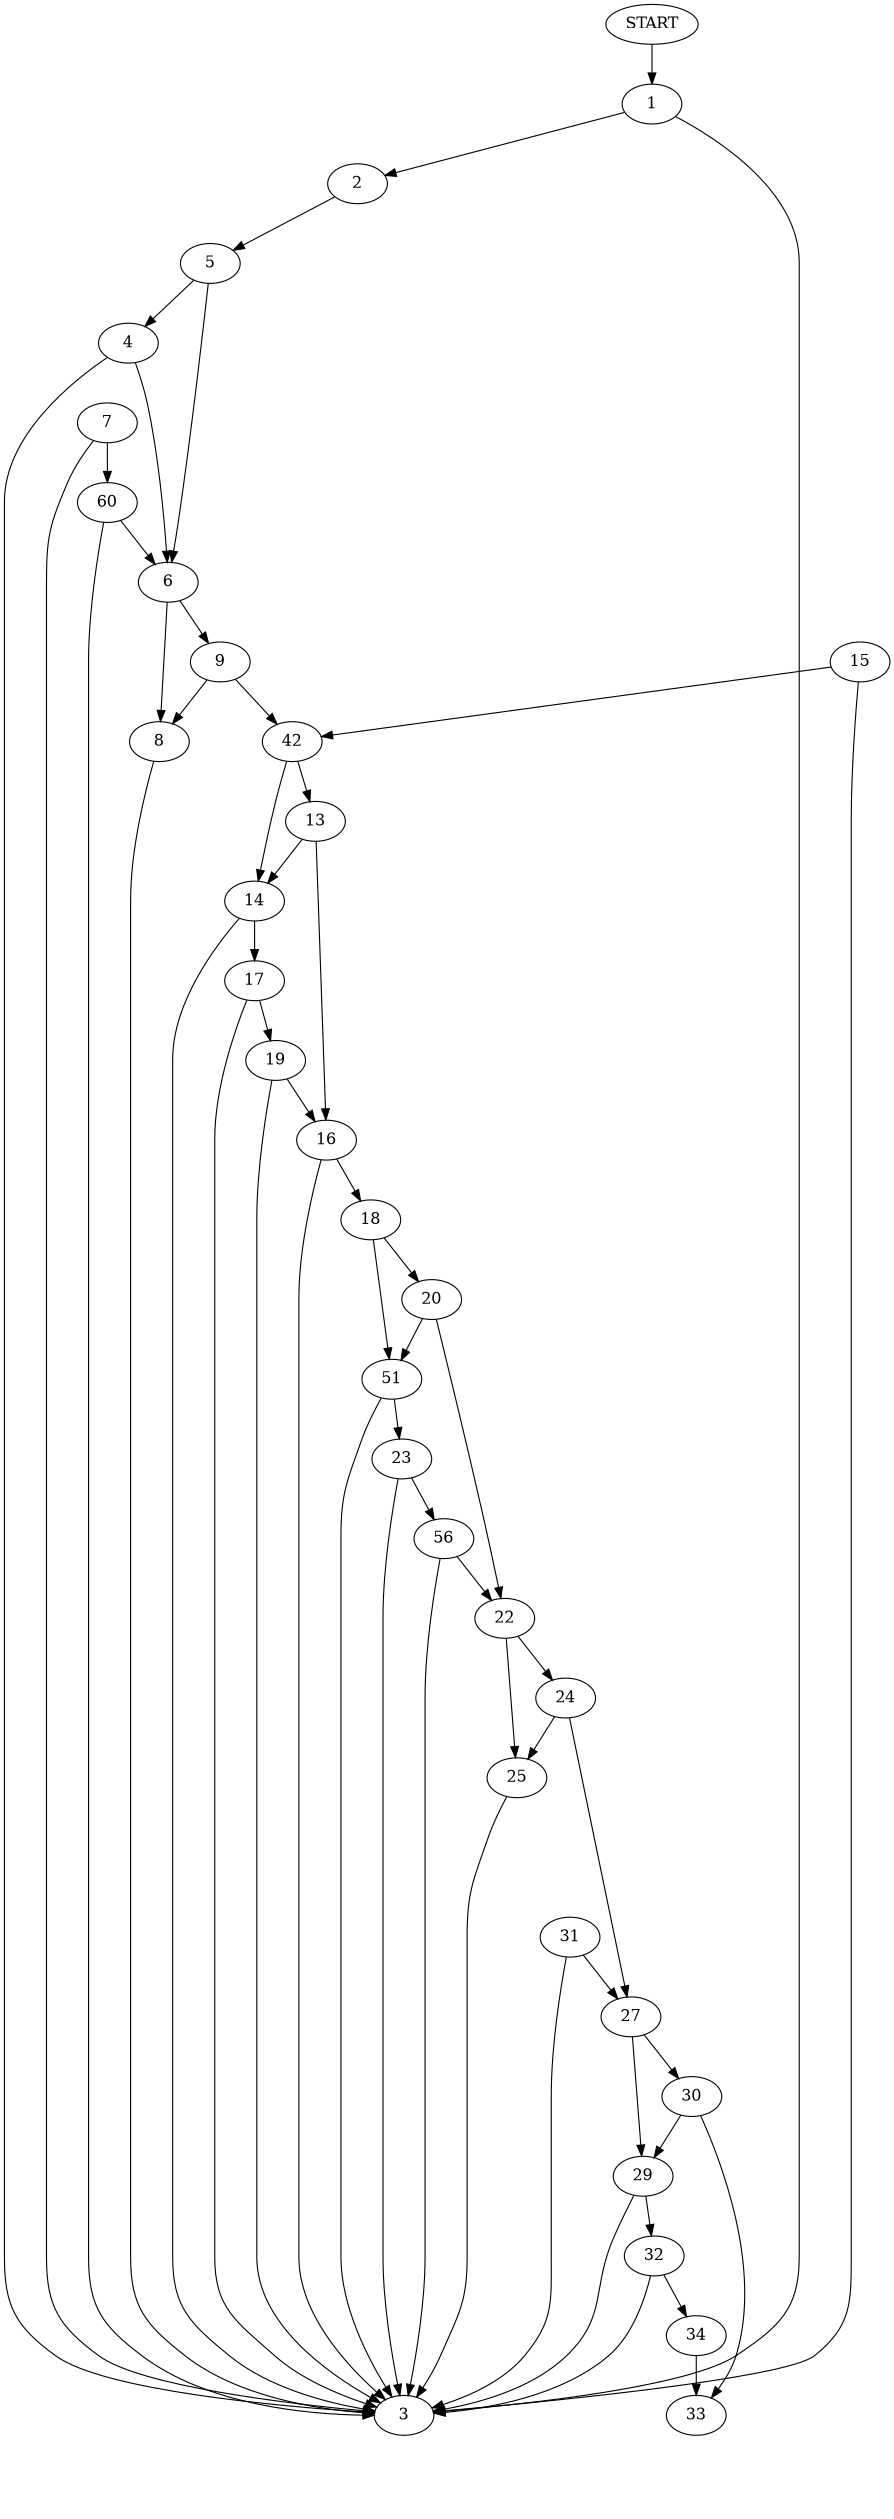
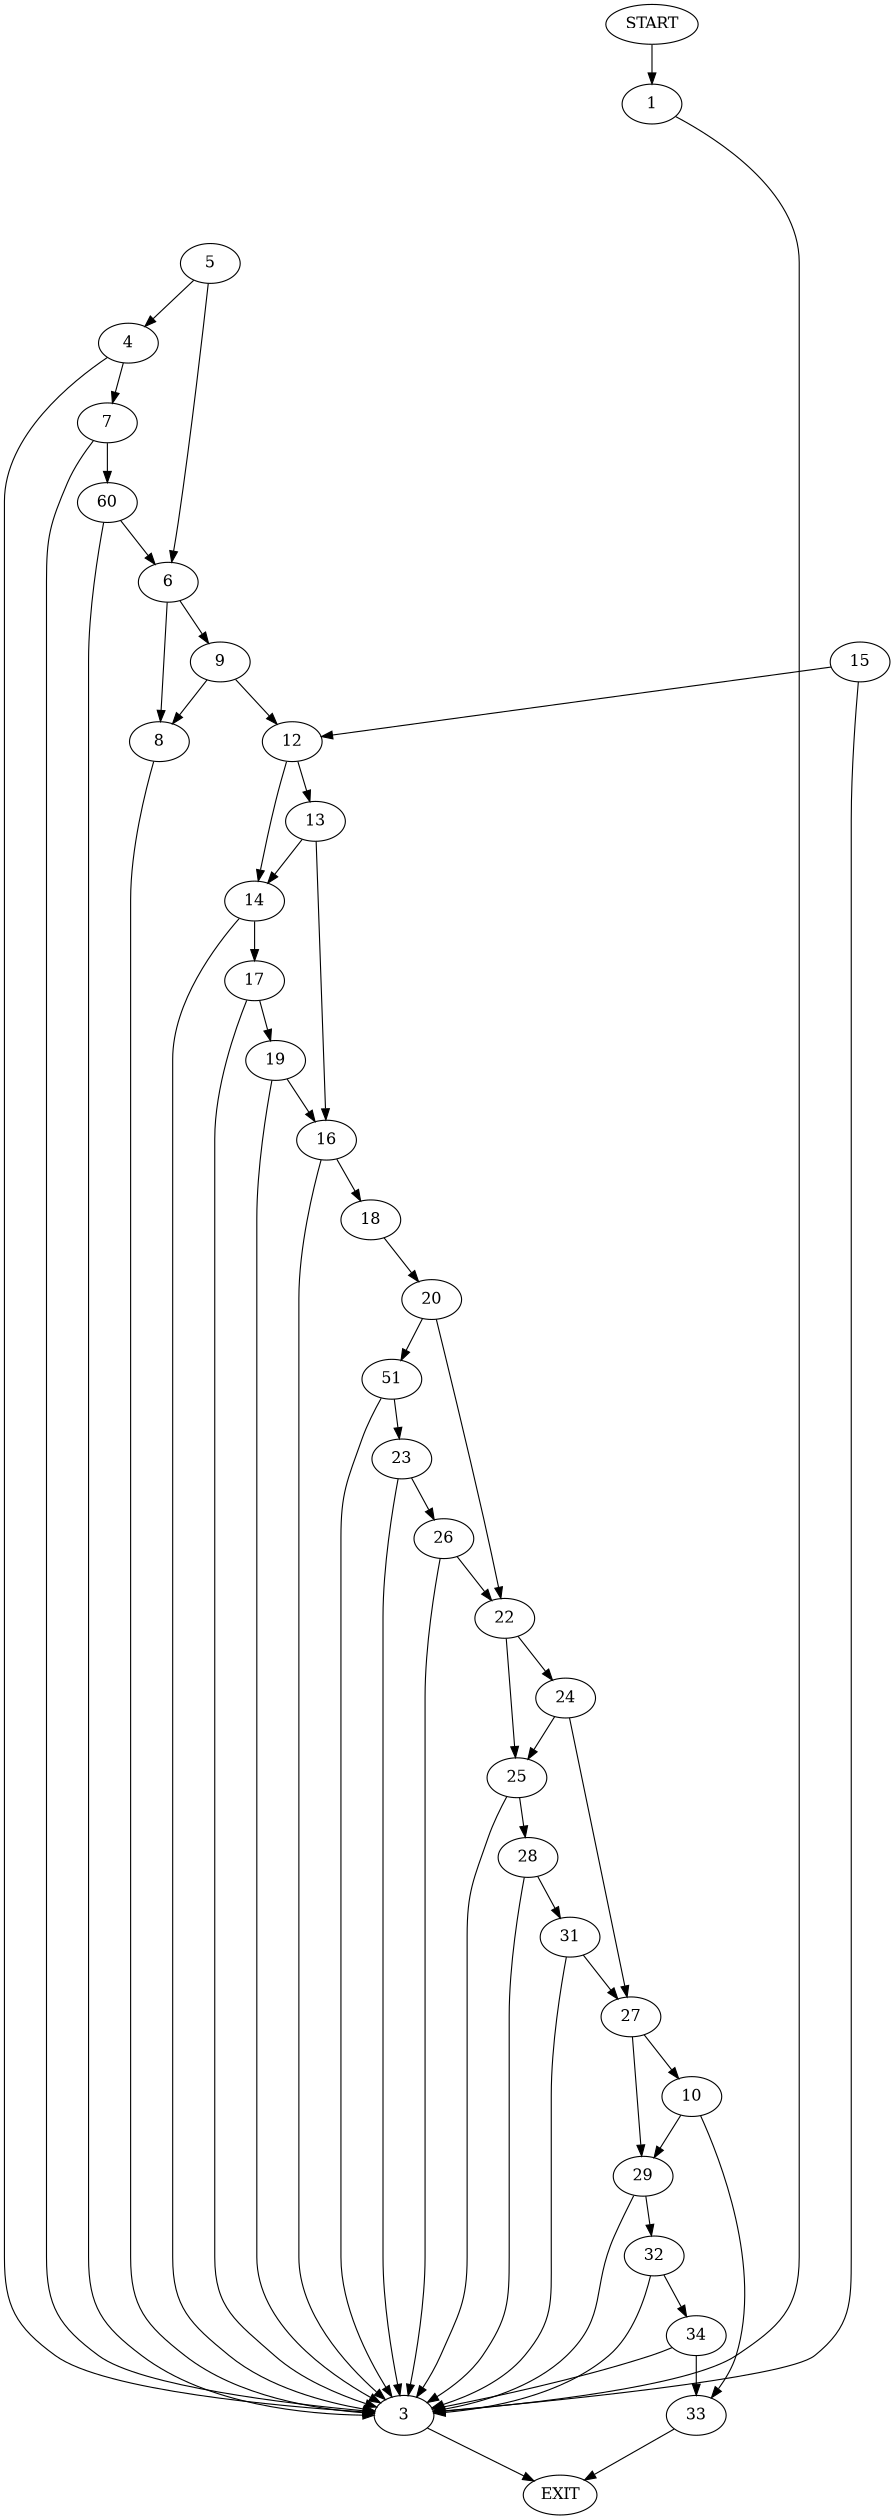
(358, 184) -> none
(157, 456) -> (119, 378)
(292, 742) -> (292, 742)
(381, 1294) -> none
(444, 1539) -> (444, 1539)
none -> (528, 1857)
(692, 2097) -> (692, 2097)
none -> (536, 2387)
none -> (560, 2495)
